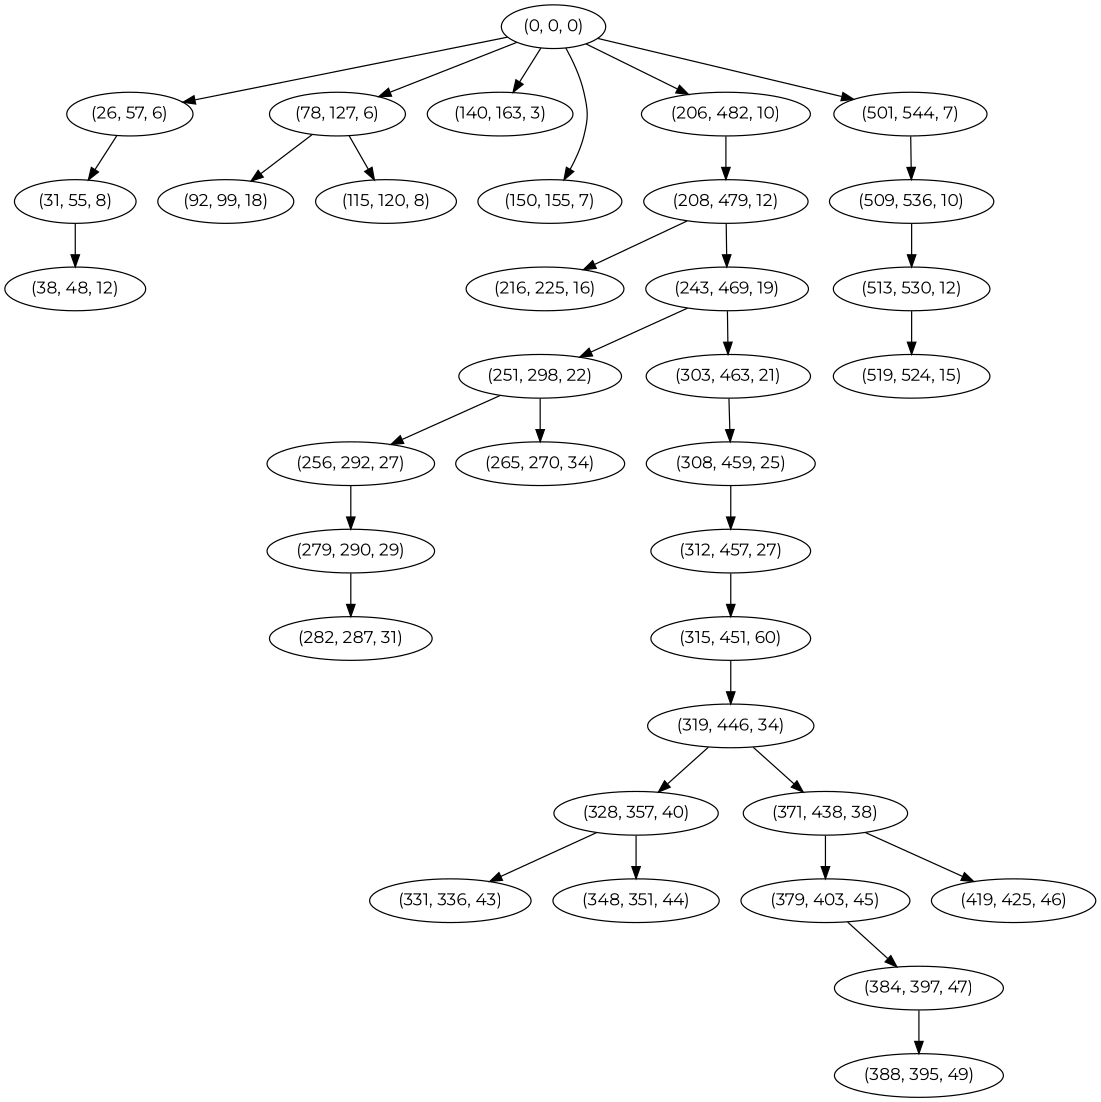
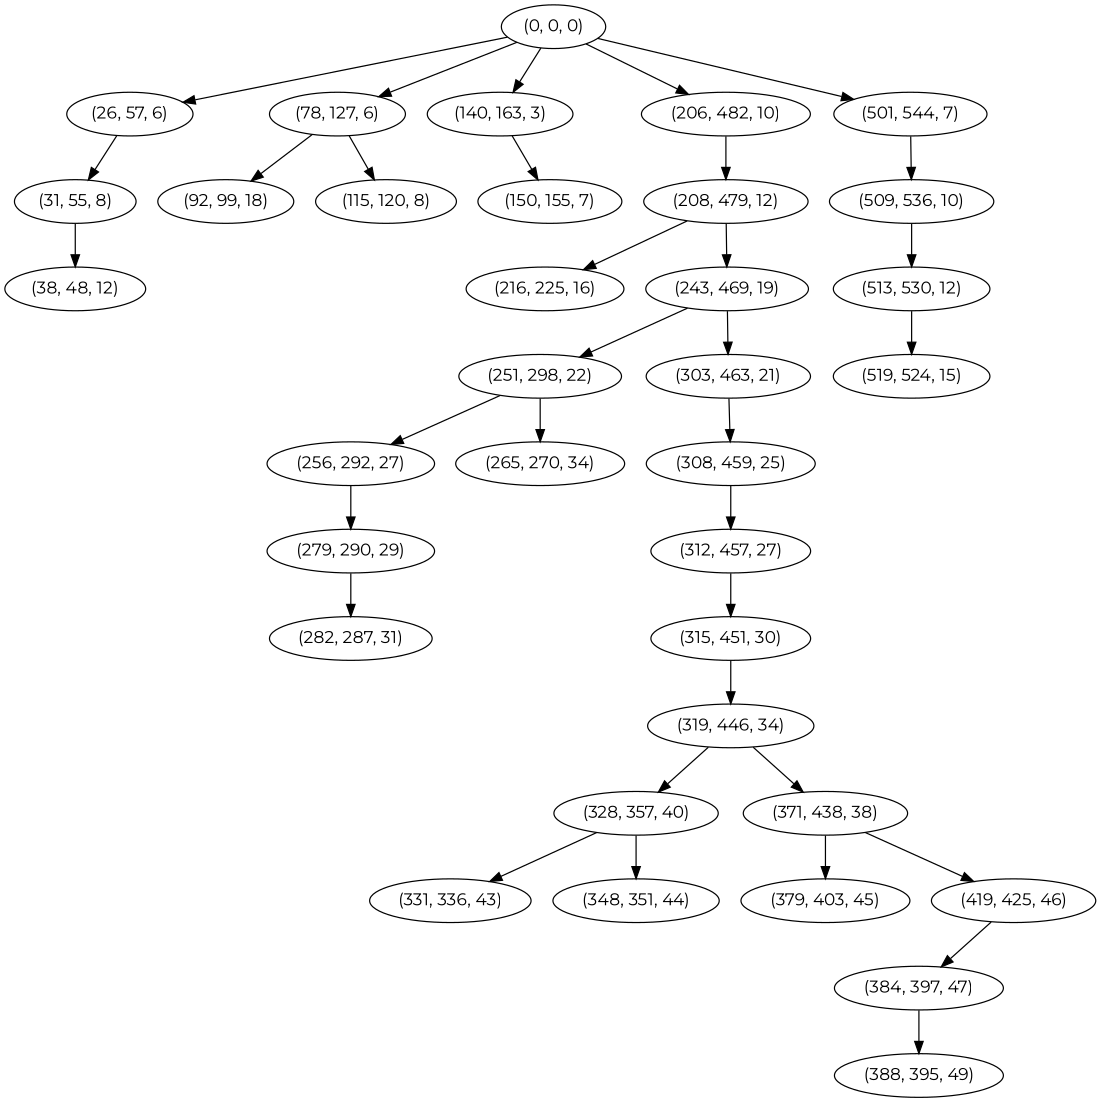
(587, 108) -> (522, 153)
(731, 639) -> (731, 639)
(868, 940) -> (971, 940)
